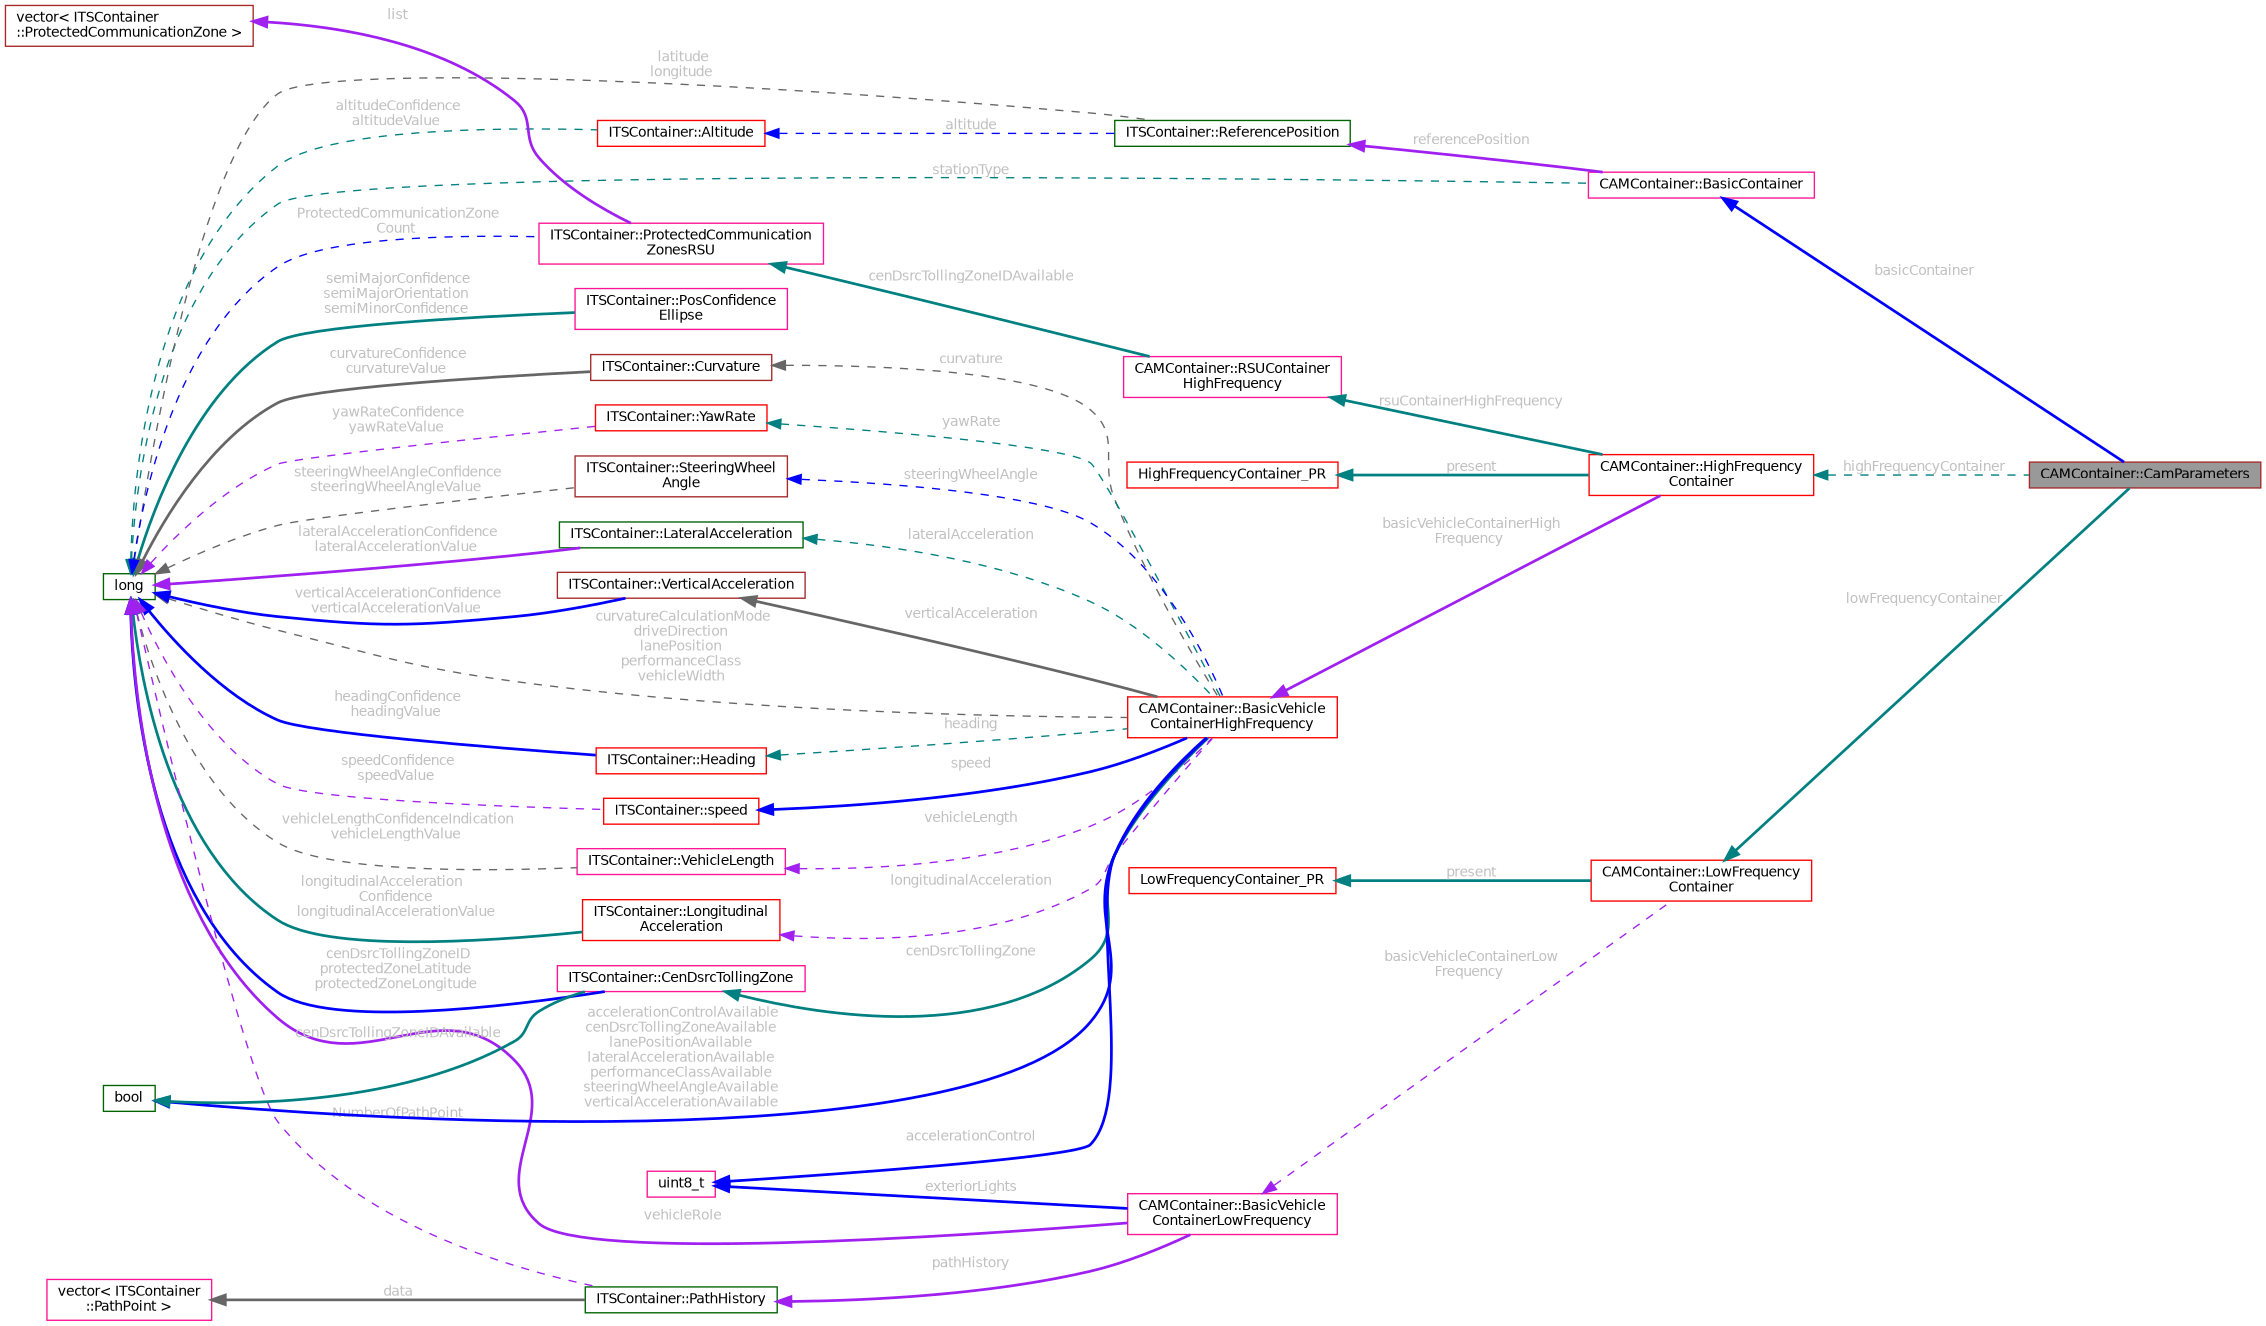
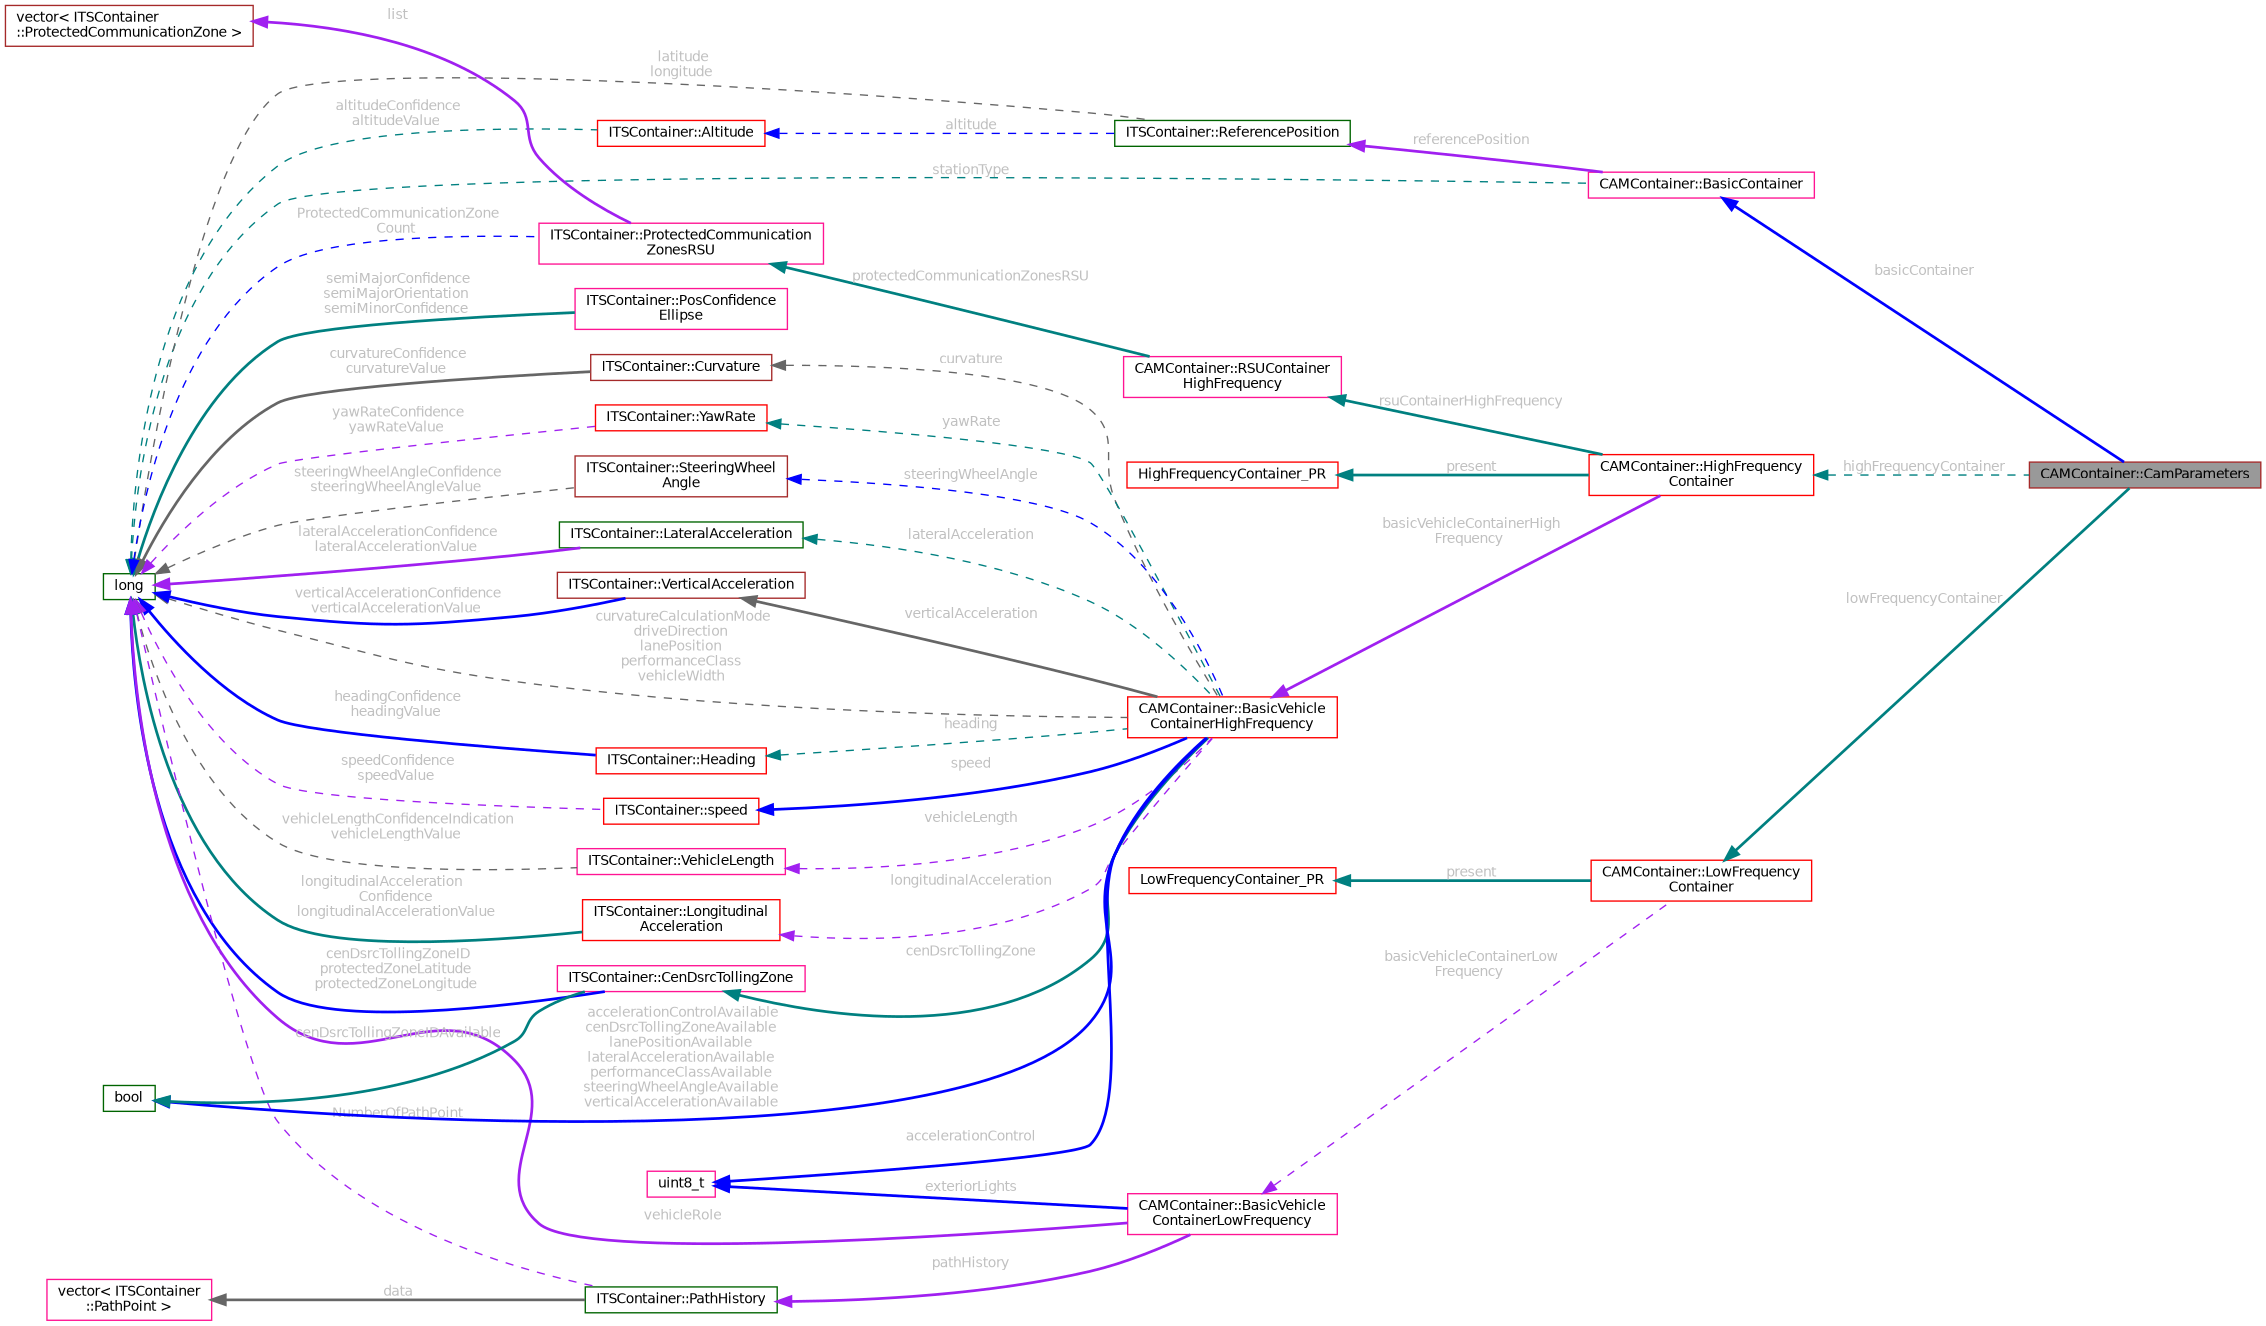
(969, 277) -> (969, 277)
